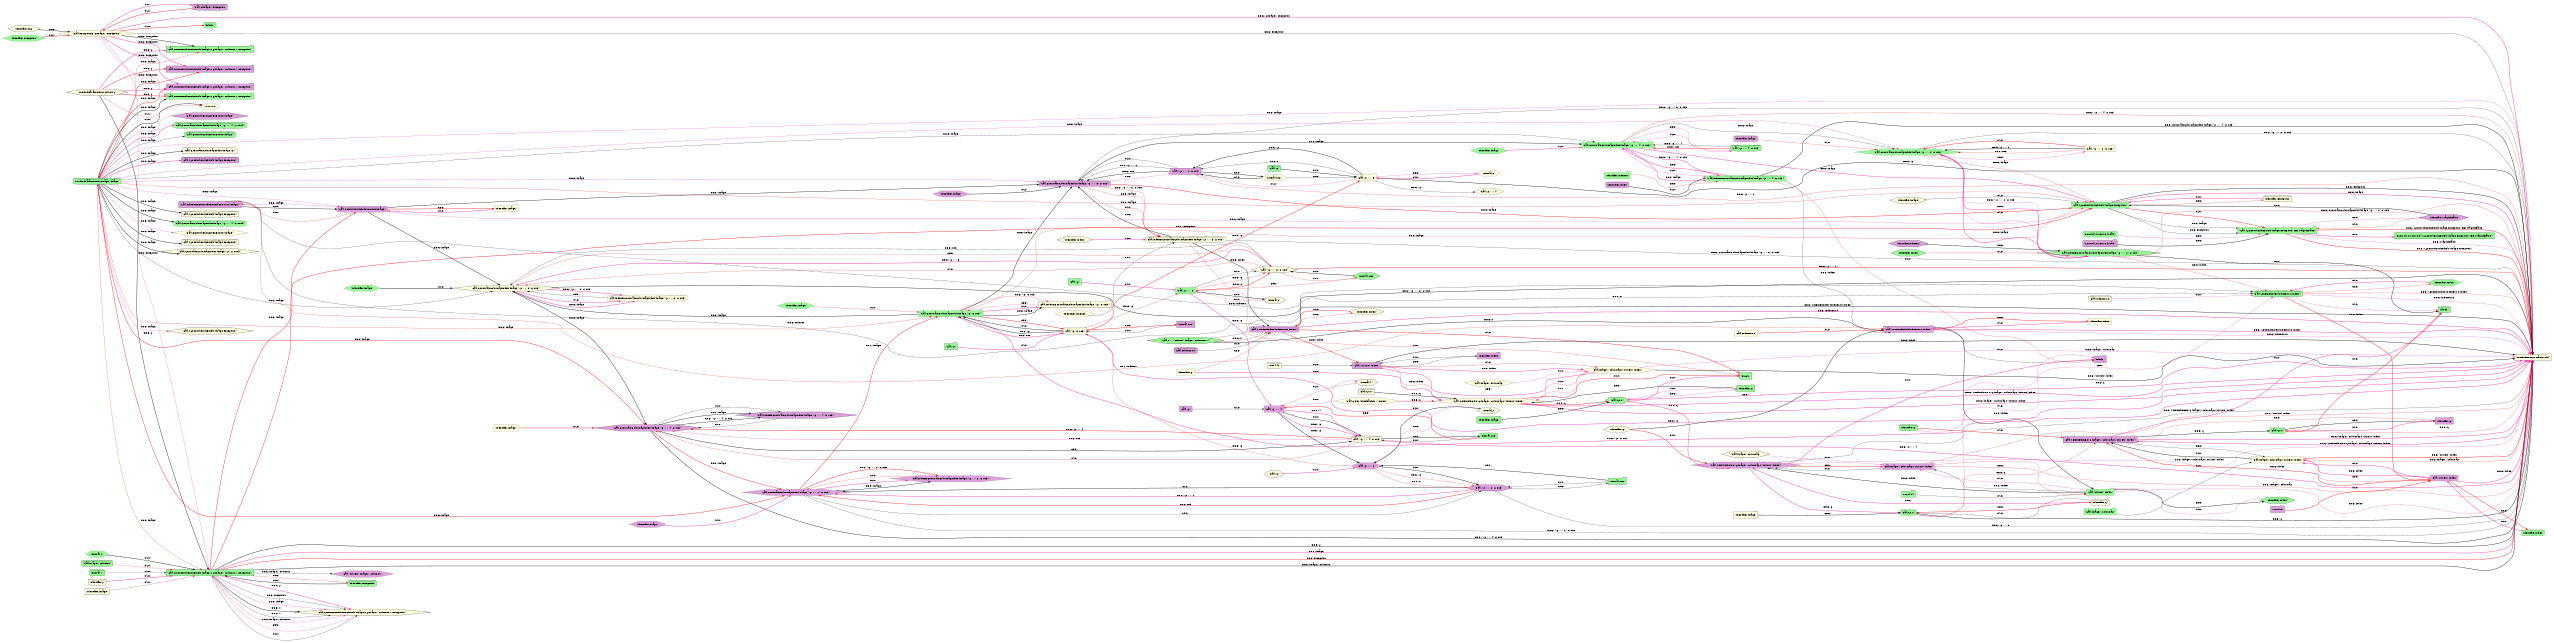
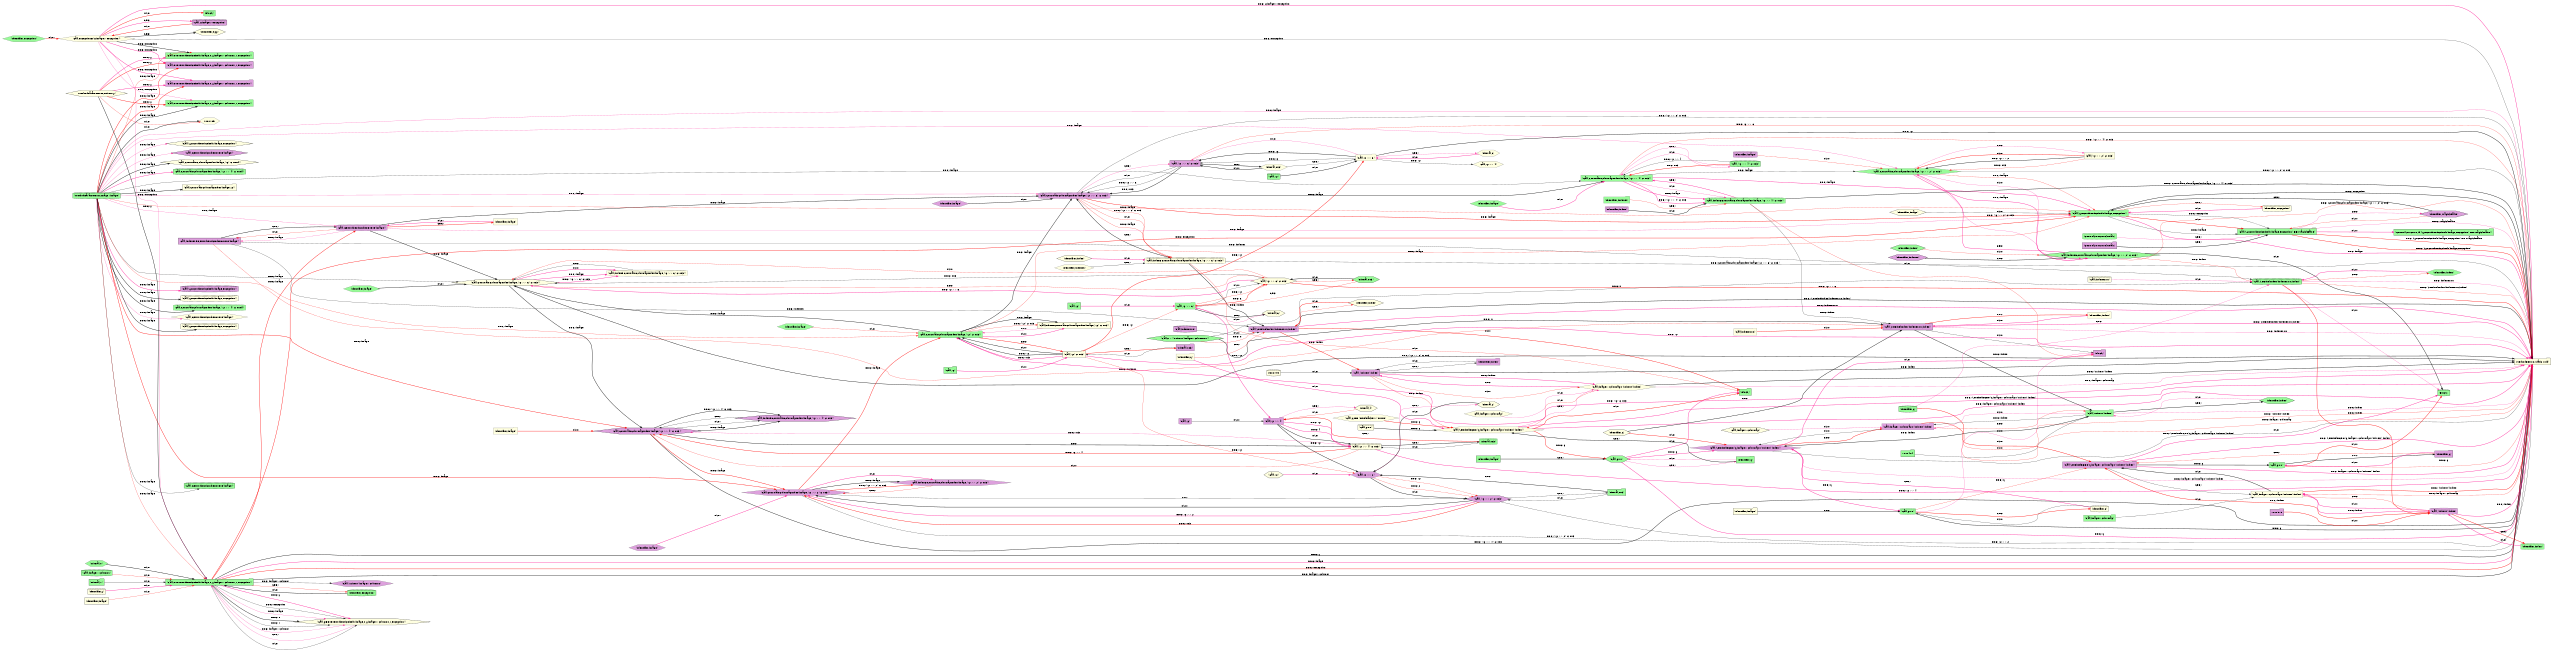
(53, 31) -> (159, 35)
(1193, 435) -> (1193, 443)
(97, 573) -> (97, 582)
